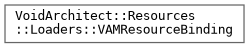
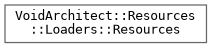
(125, 24) -> (106, 24)
